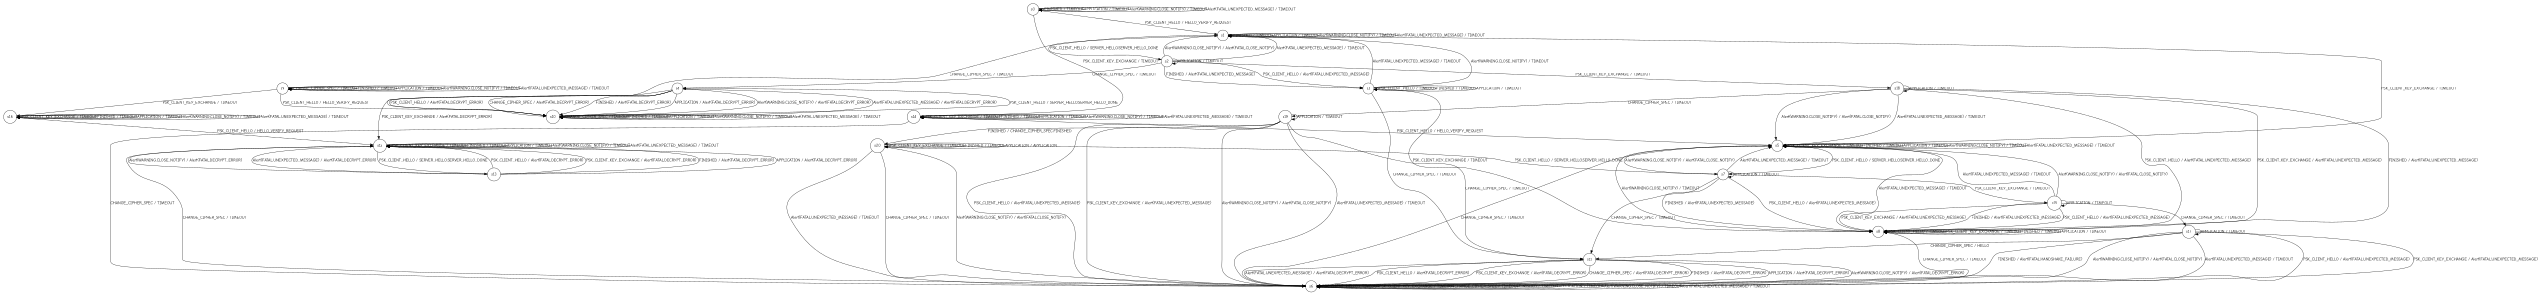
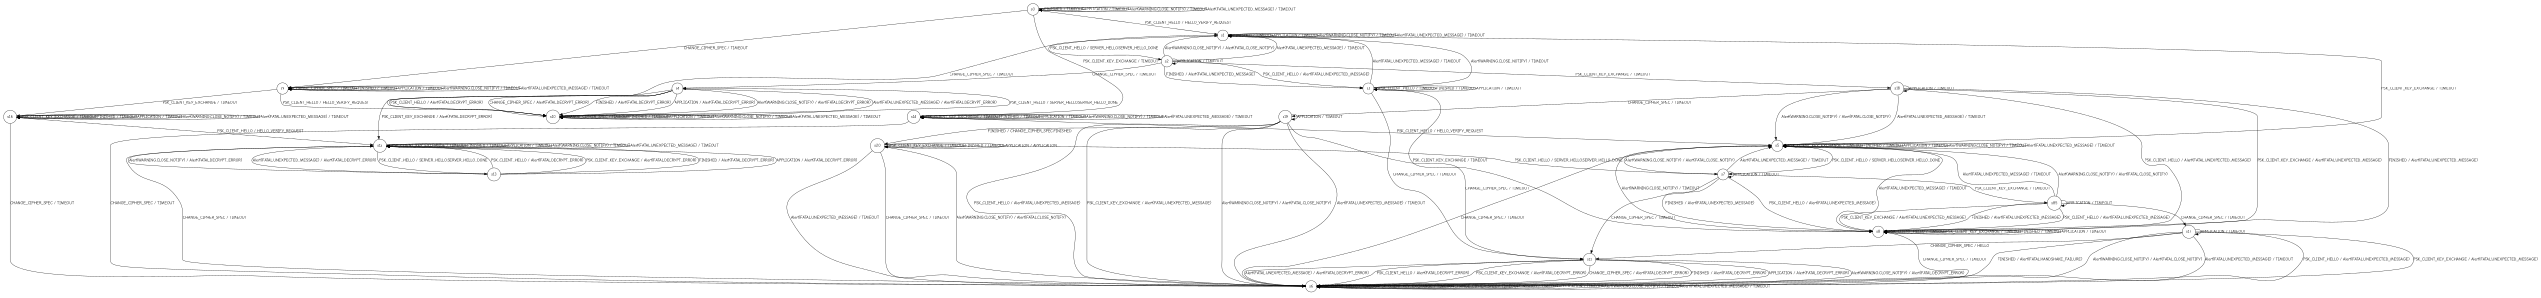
none -> (659, 49)
(2054, 203) -> (2054, 203)
none -> (586, 282)
